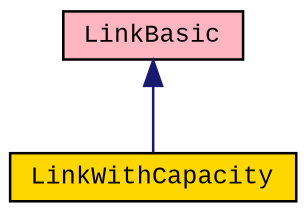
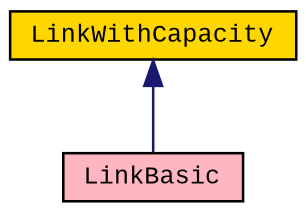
(153, 120) -> (153, 120)
